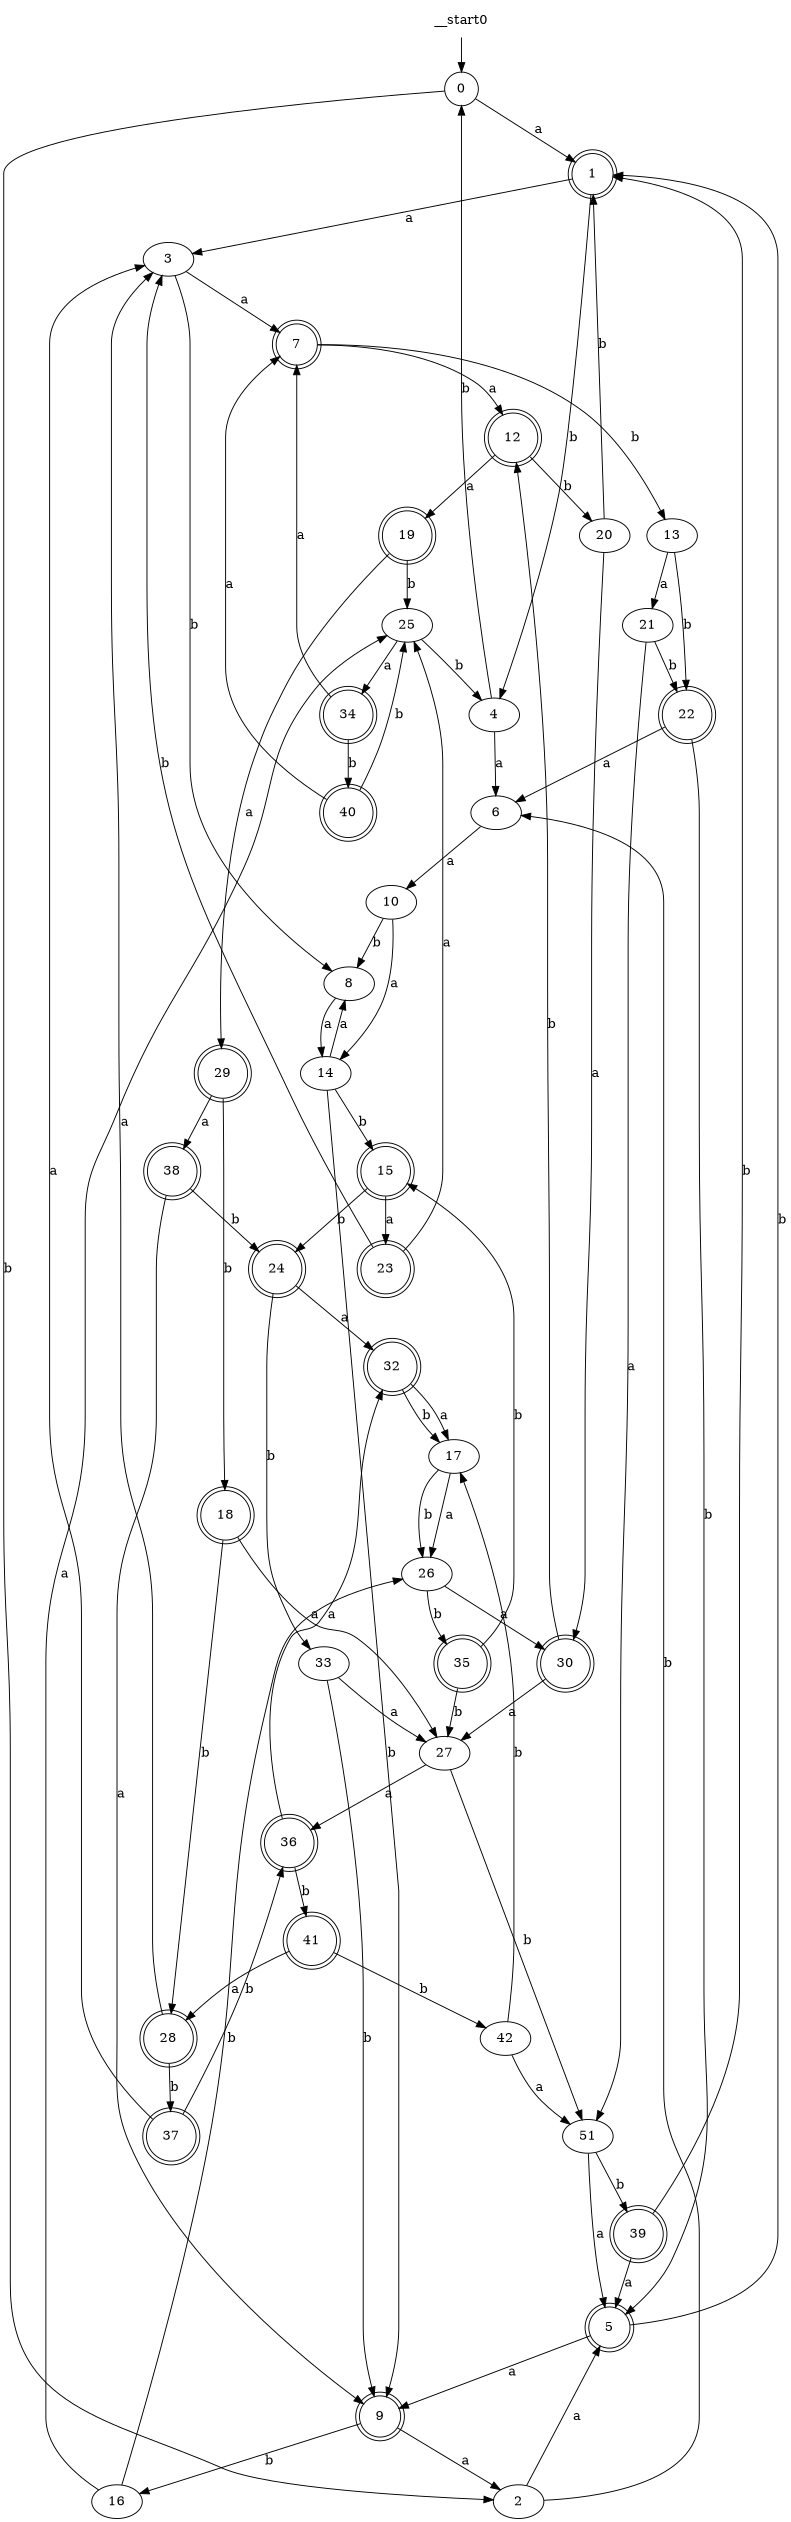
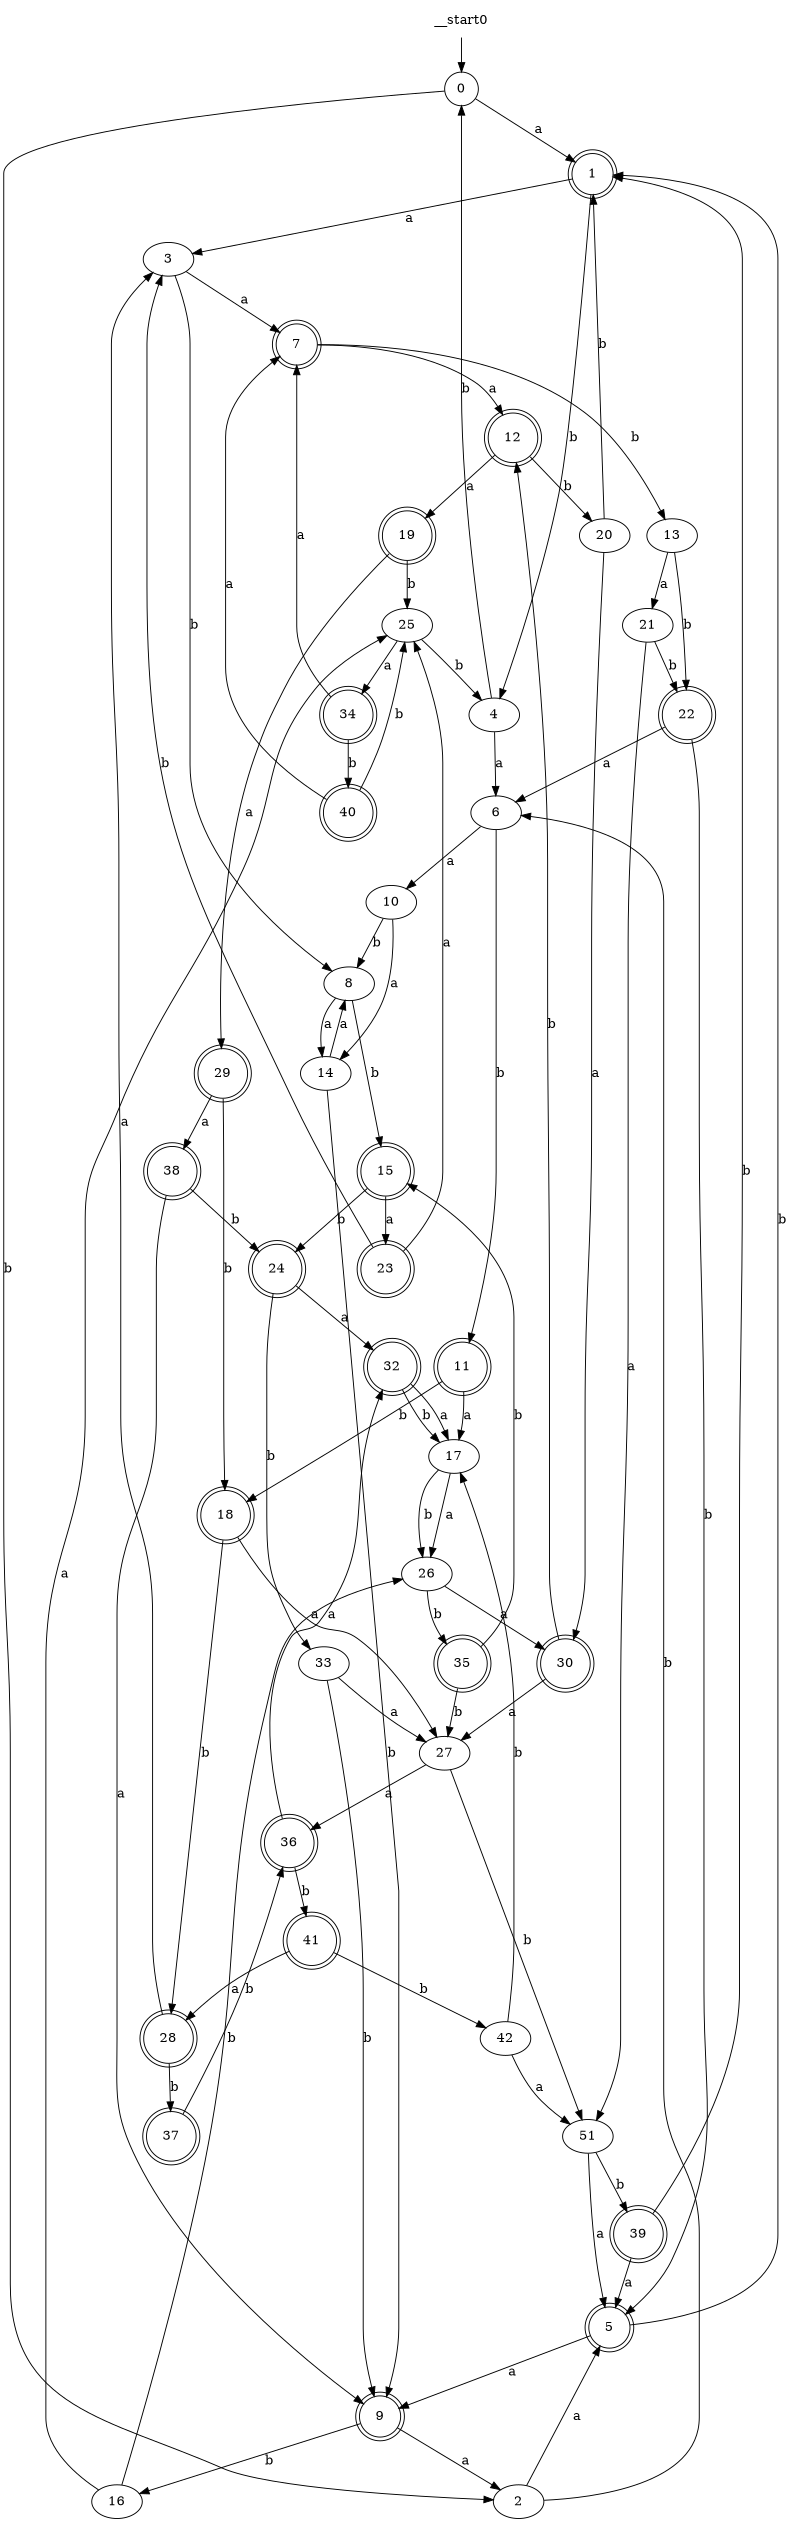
(351, 1116) -> (366, 1069)
(50, 1183) -> none
none -> (462, 1367)
